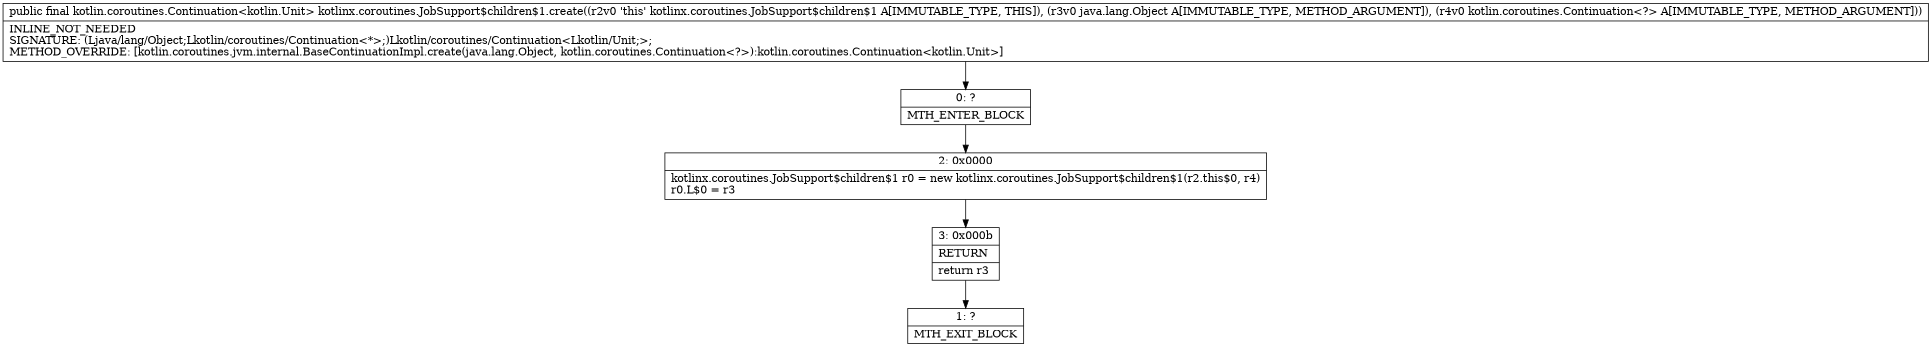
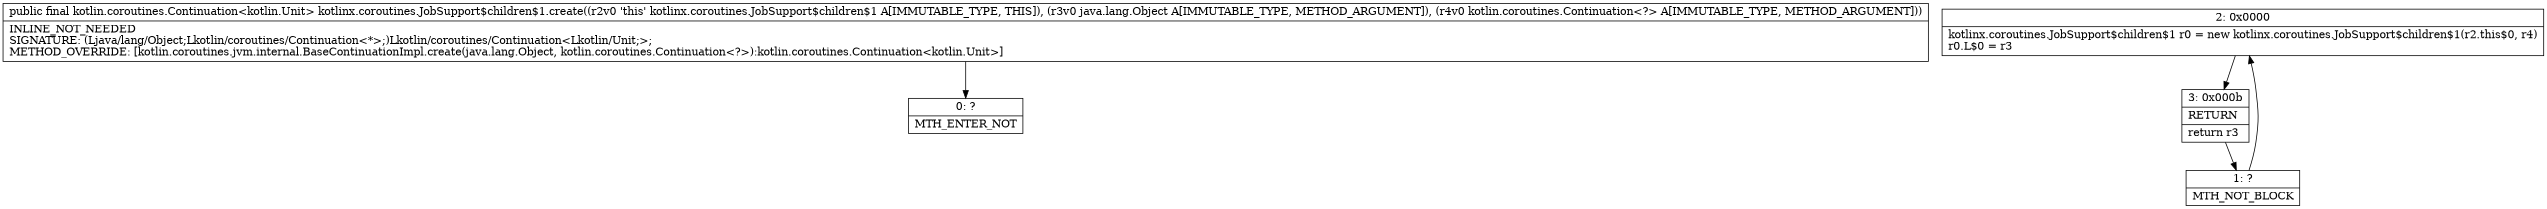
(966, 116) -> (966, 124)
(966, 135) -> (2258, 117)
(966, 334) -> (2243, 196)
